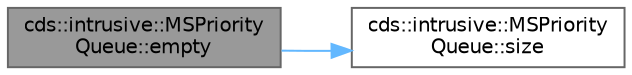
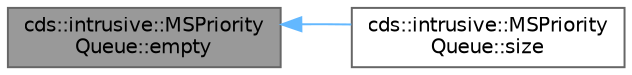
(306, 51) -> (326, 24)
